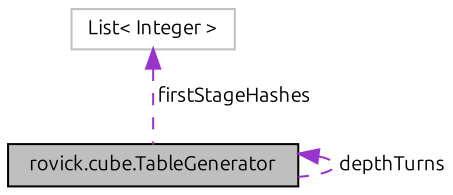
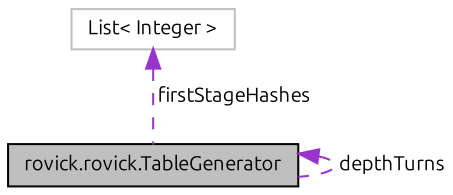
(153, 165) -> (153, 165)
